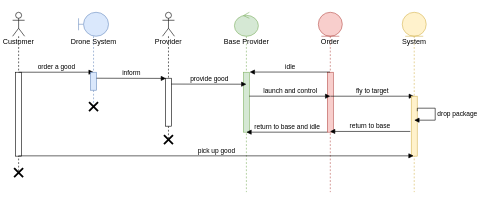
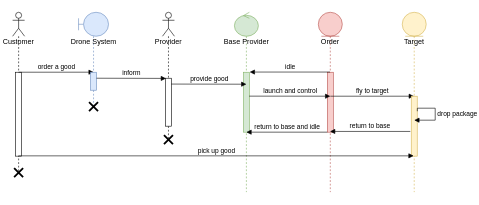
(414, 47) -> (414, 47)
